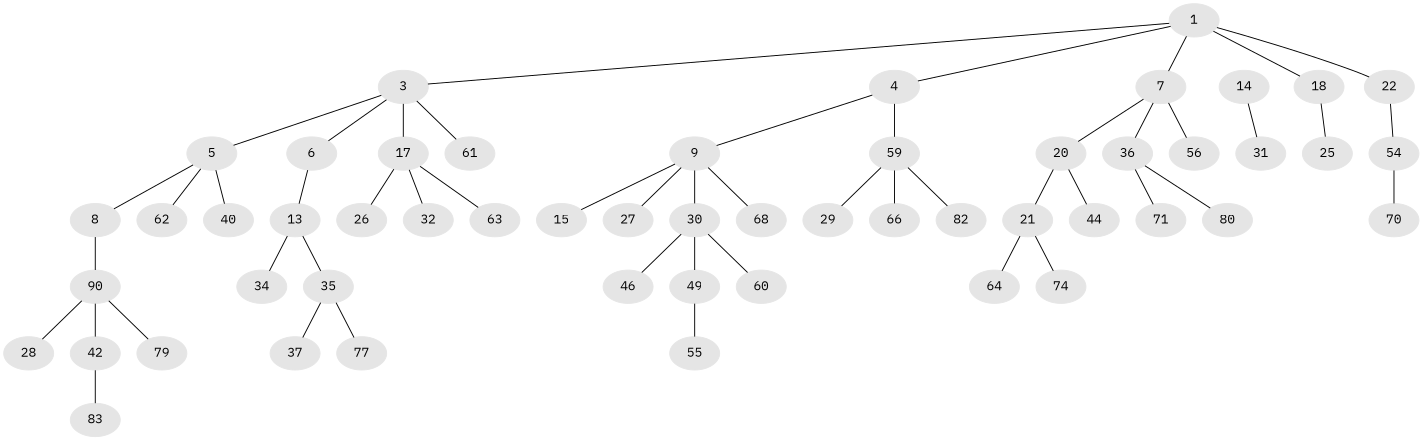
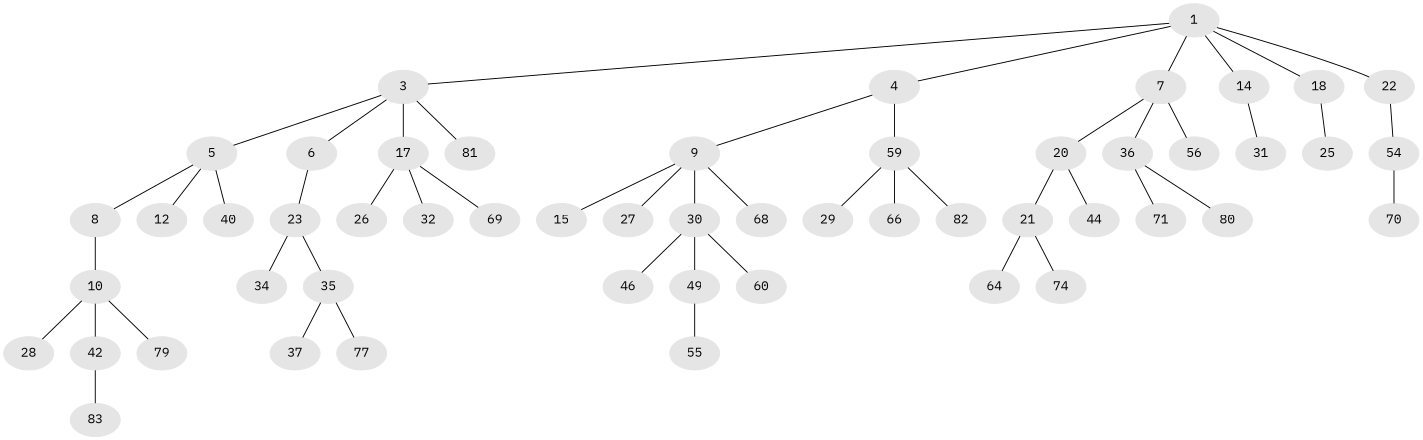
none -> (1219, 54)
(470, 154) -> (470, 154)
(162, 220) -> (162, 220)
(295, 220) -> (295, 220)
(495, 220) -> (495, 220)
(95, 287) -> (95, 287)
